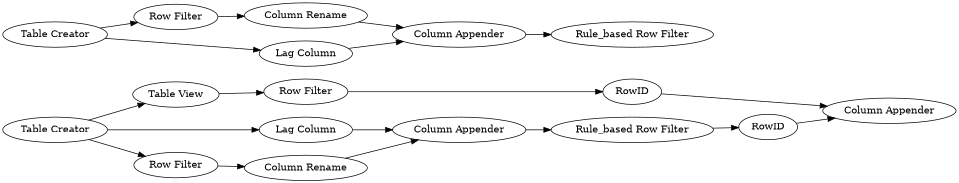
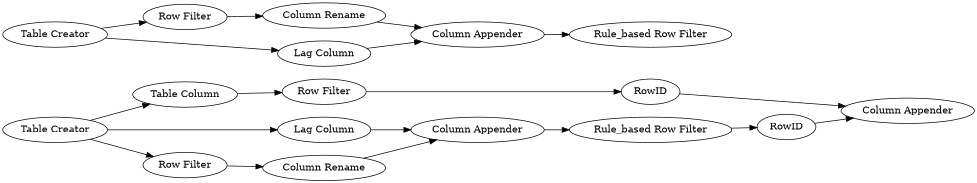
(176, 95) -> (185, 95)
